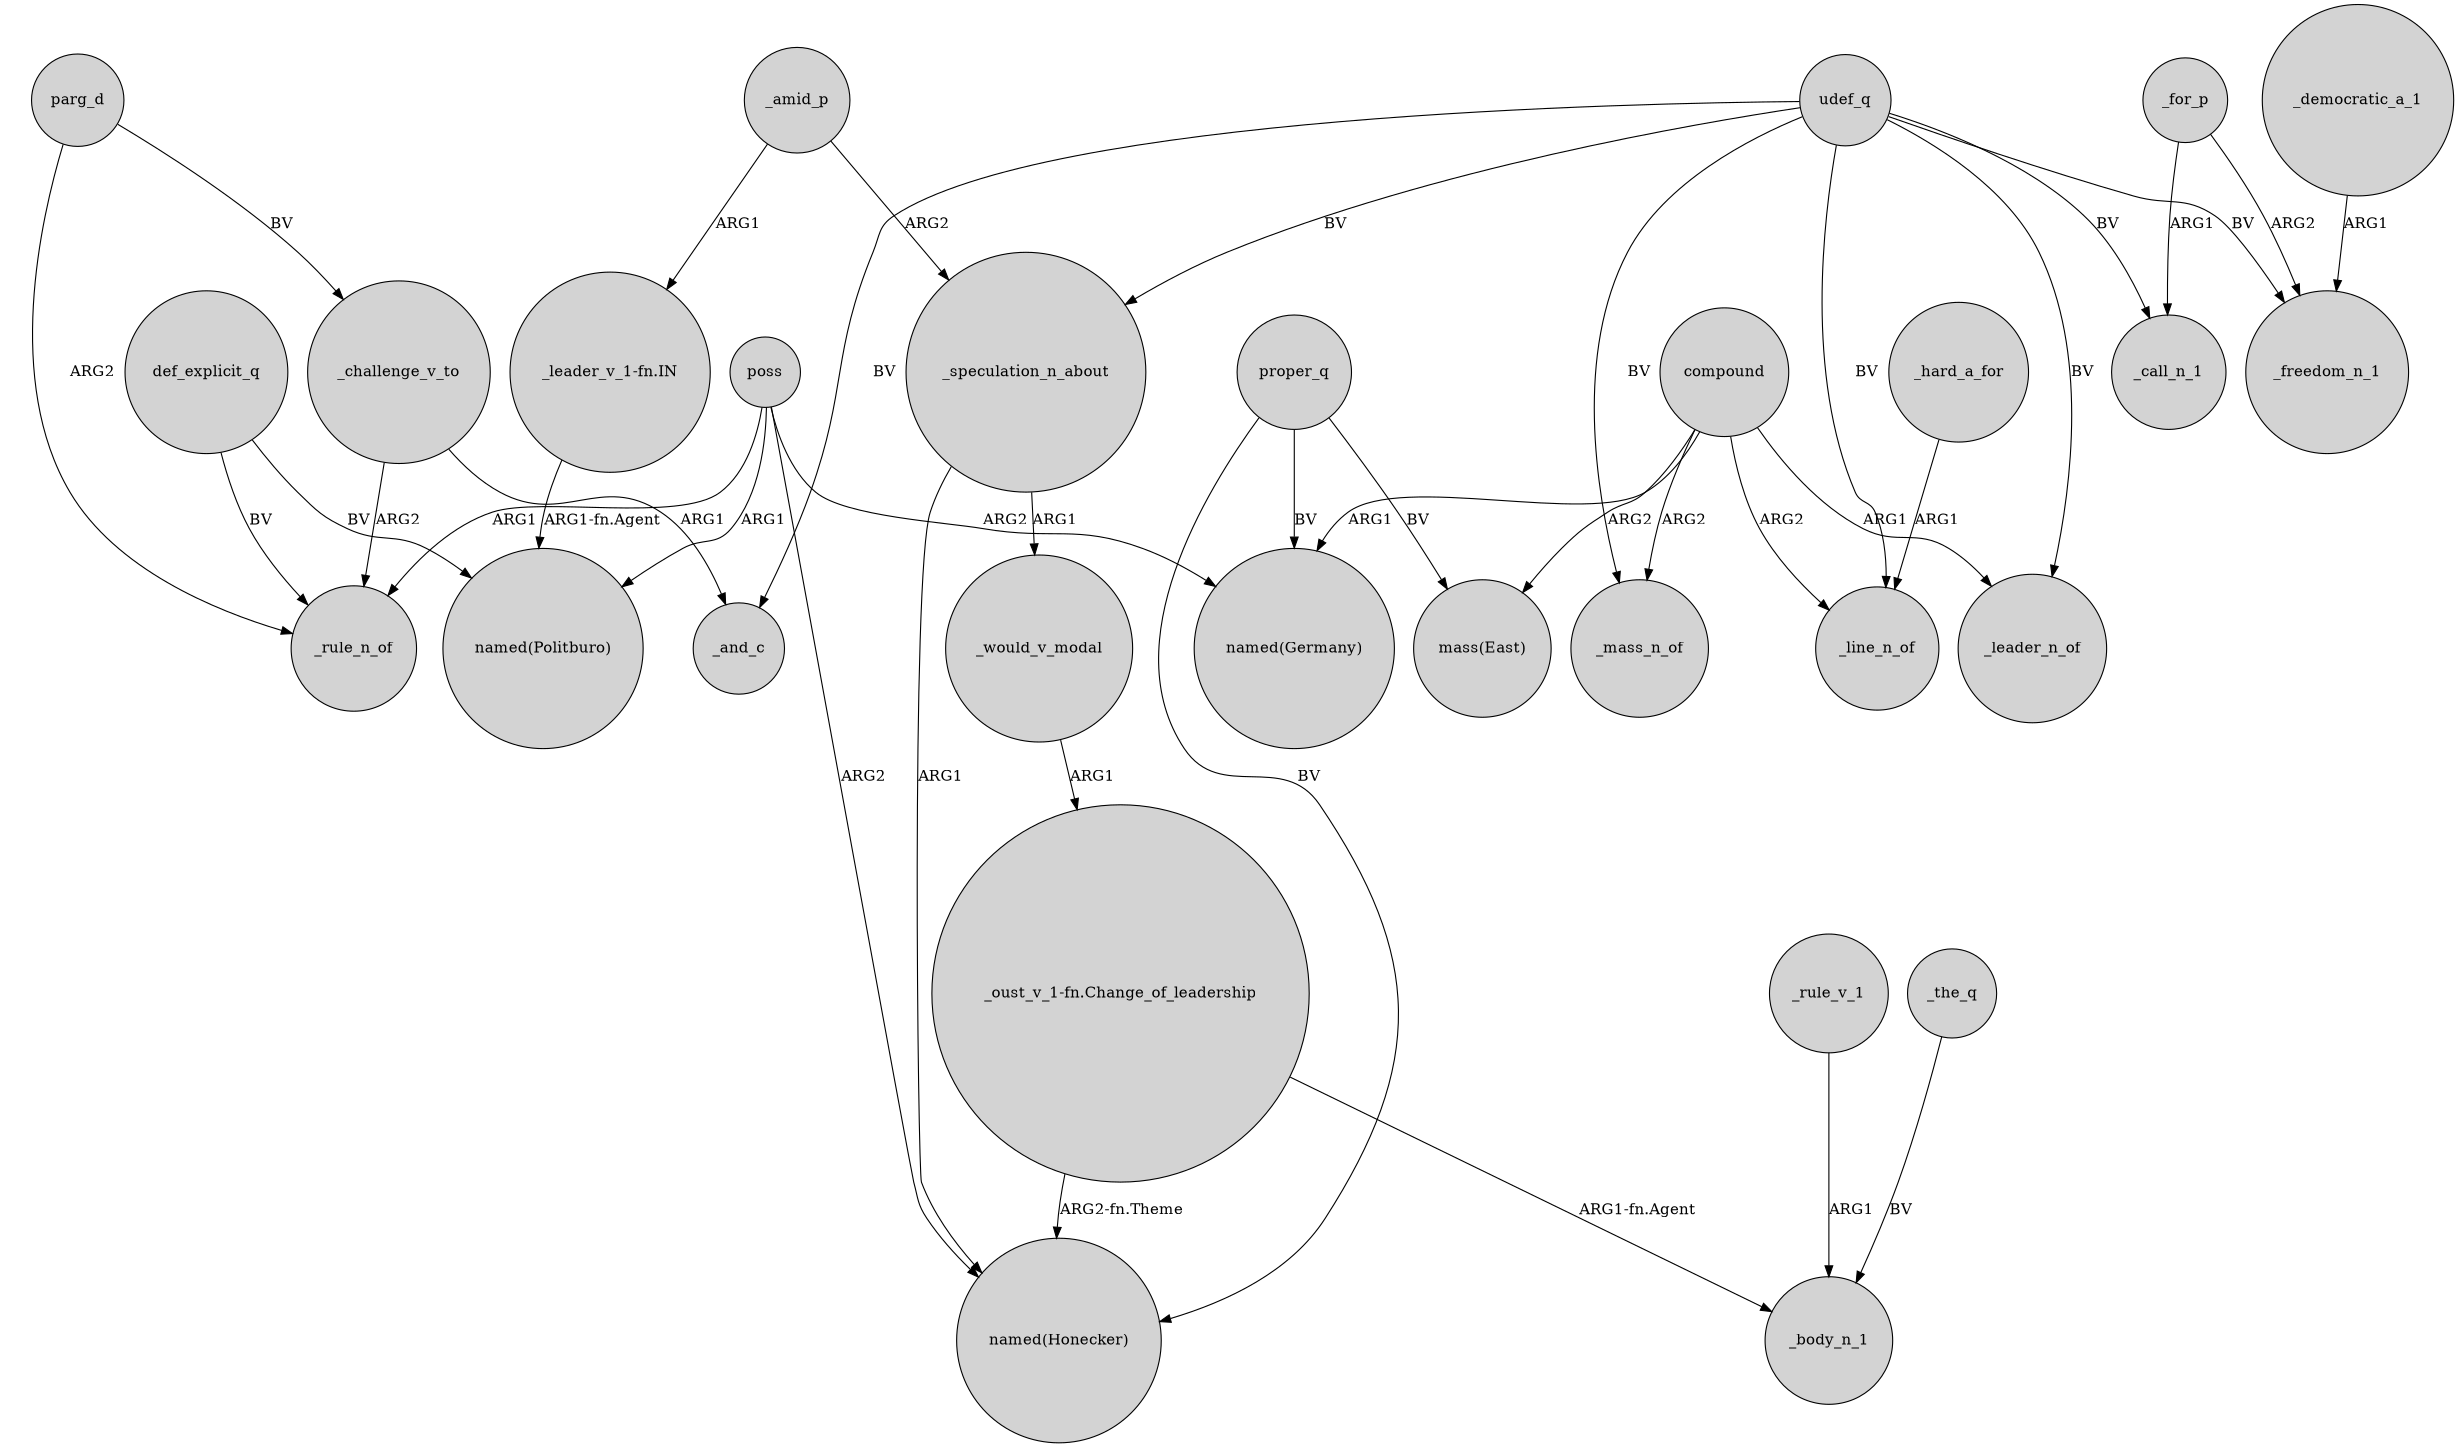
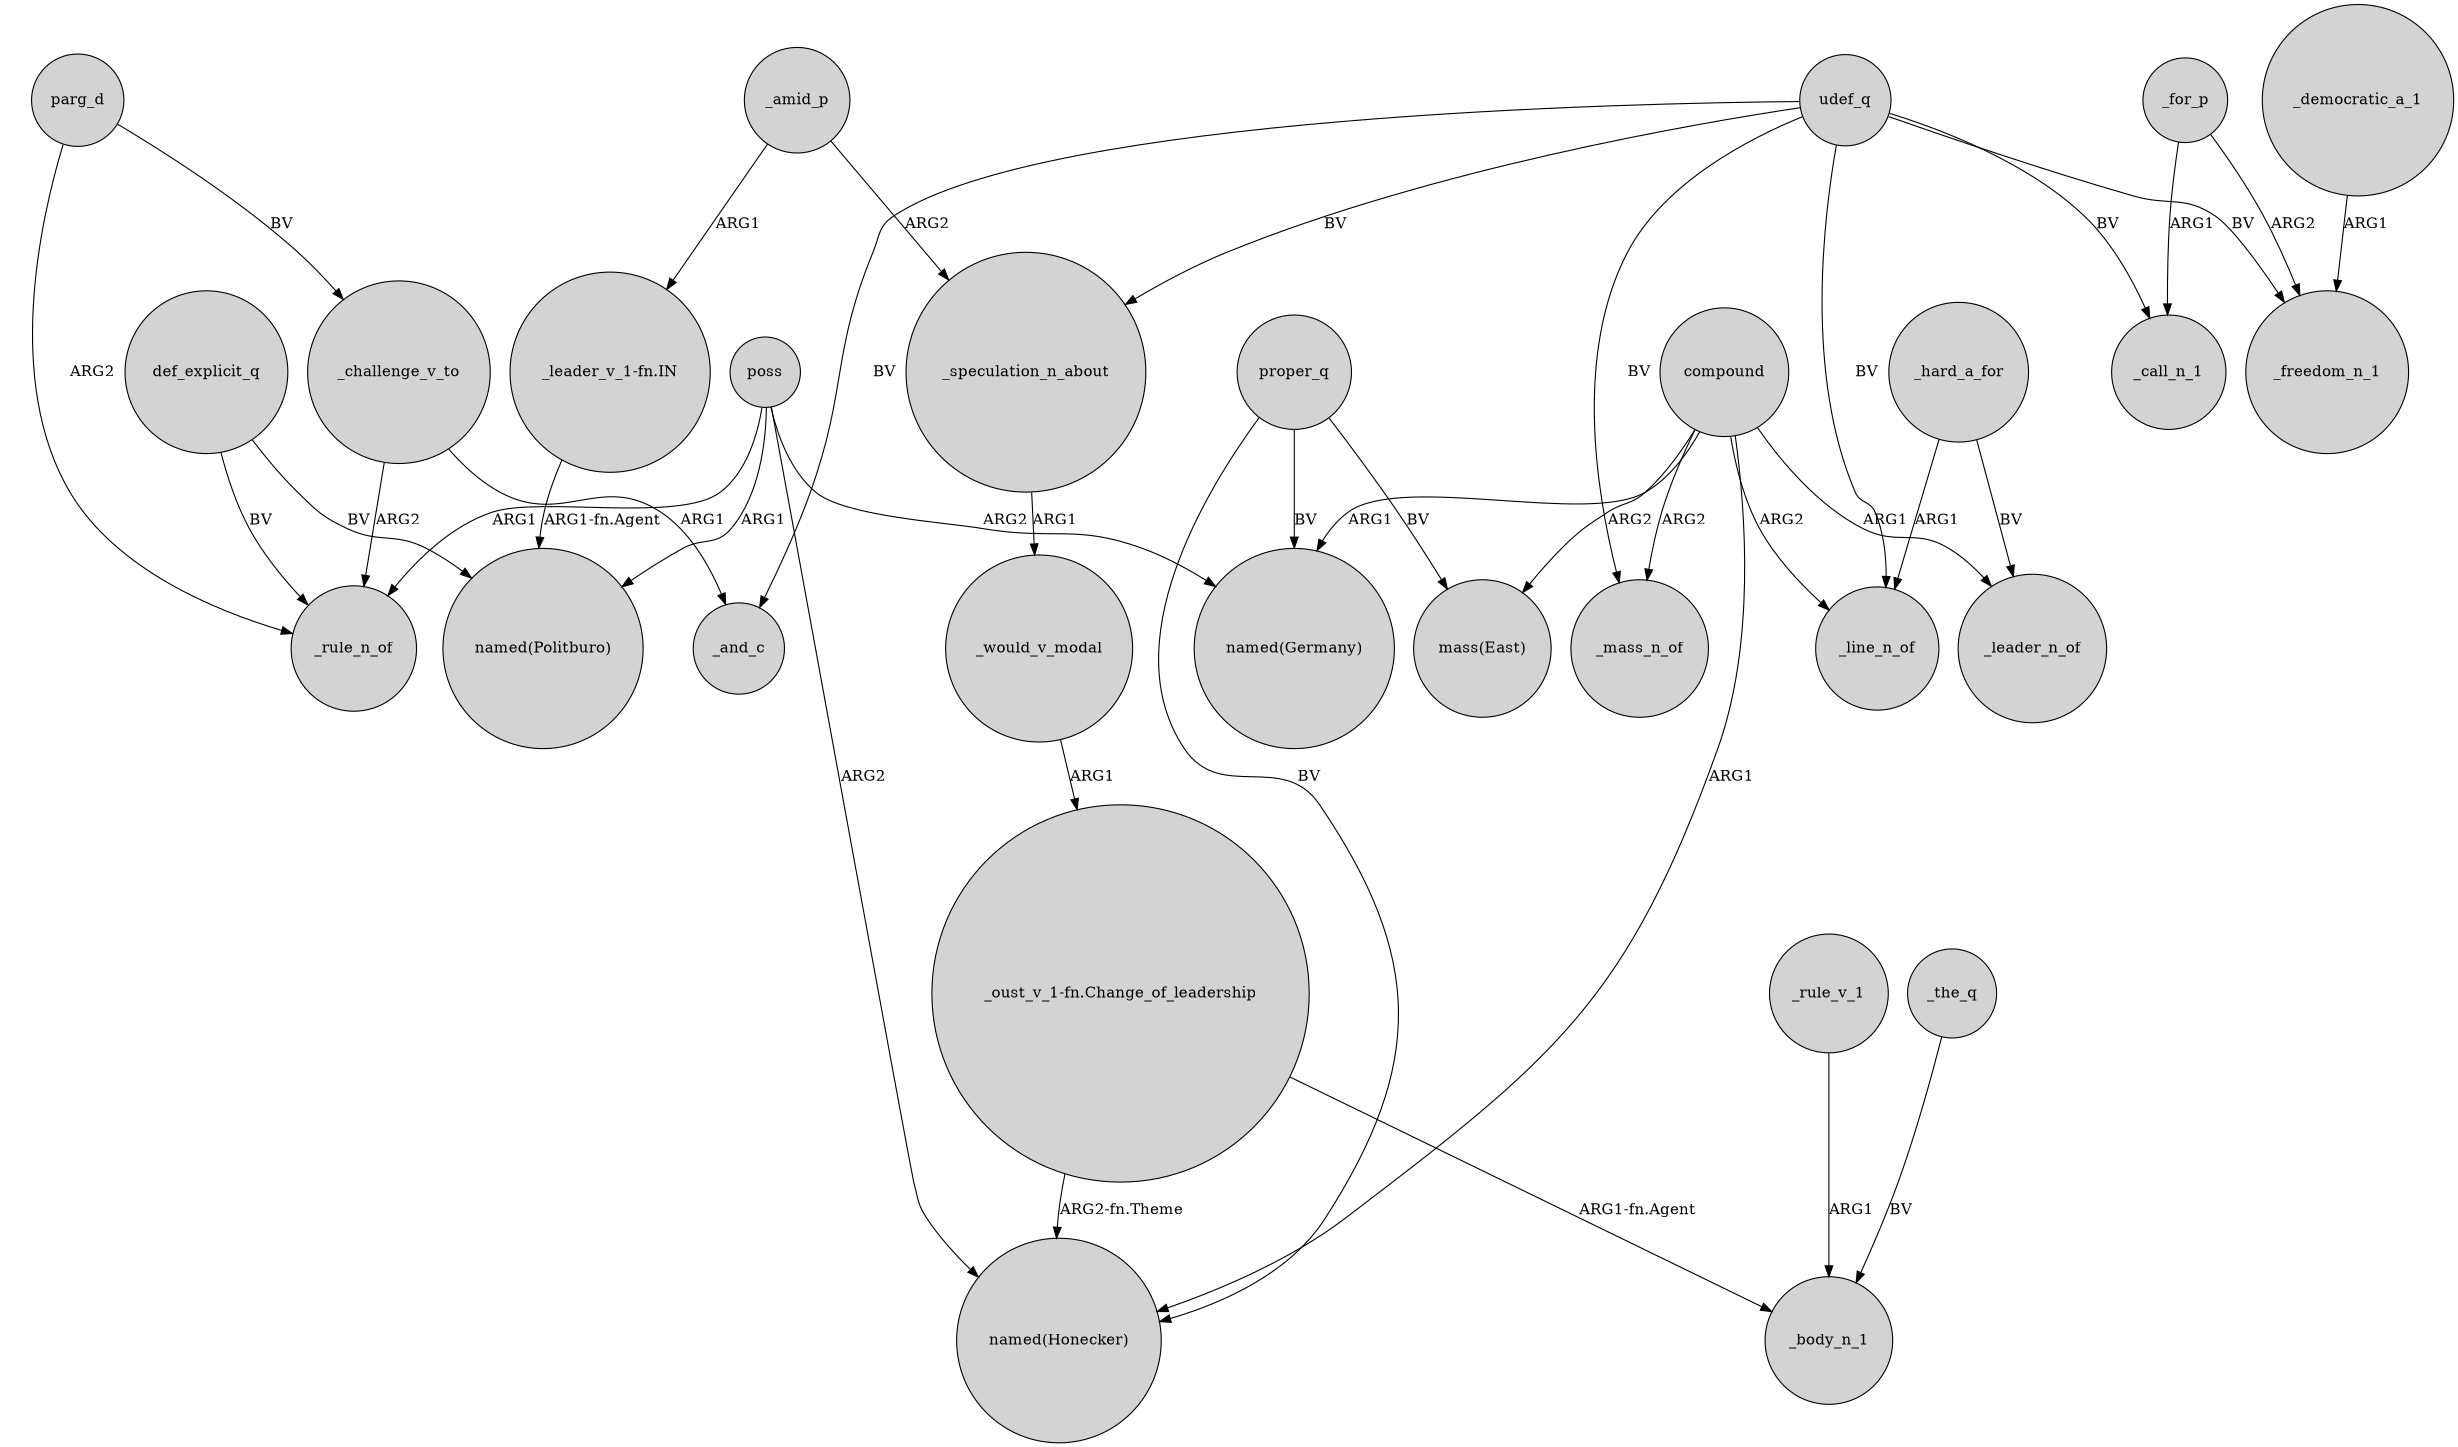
(2058, 306) -> (1994, 503)
(917, 871) -> (1611, 972)
